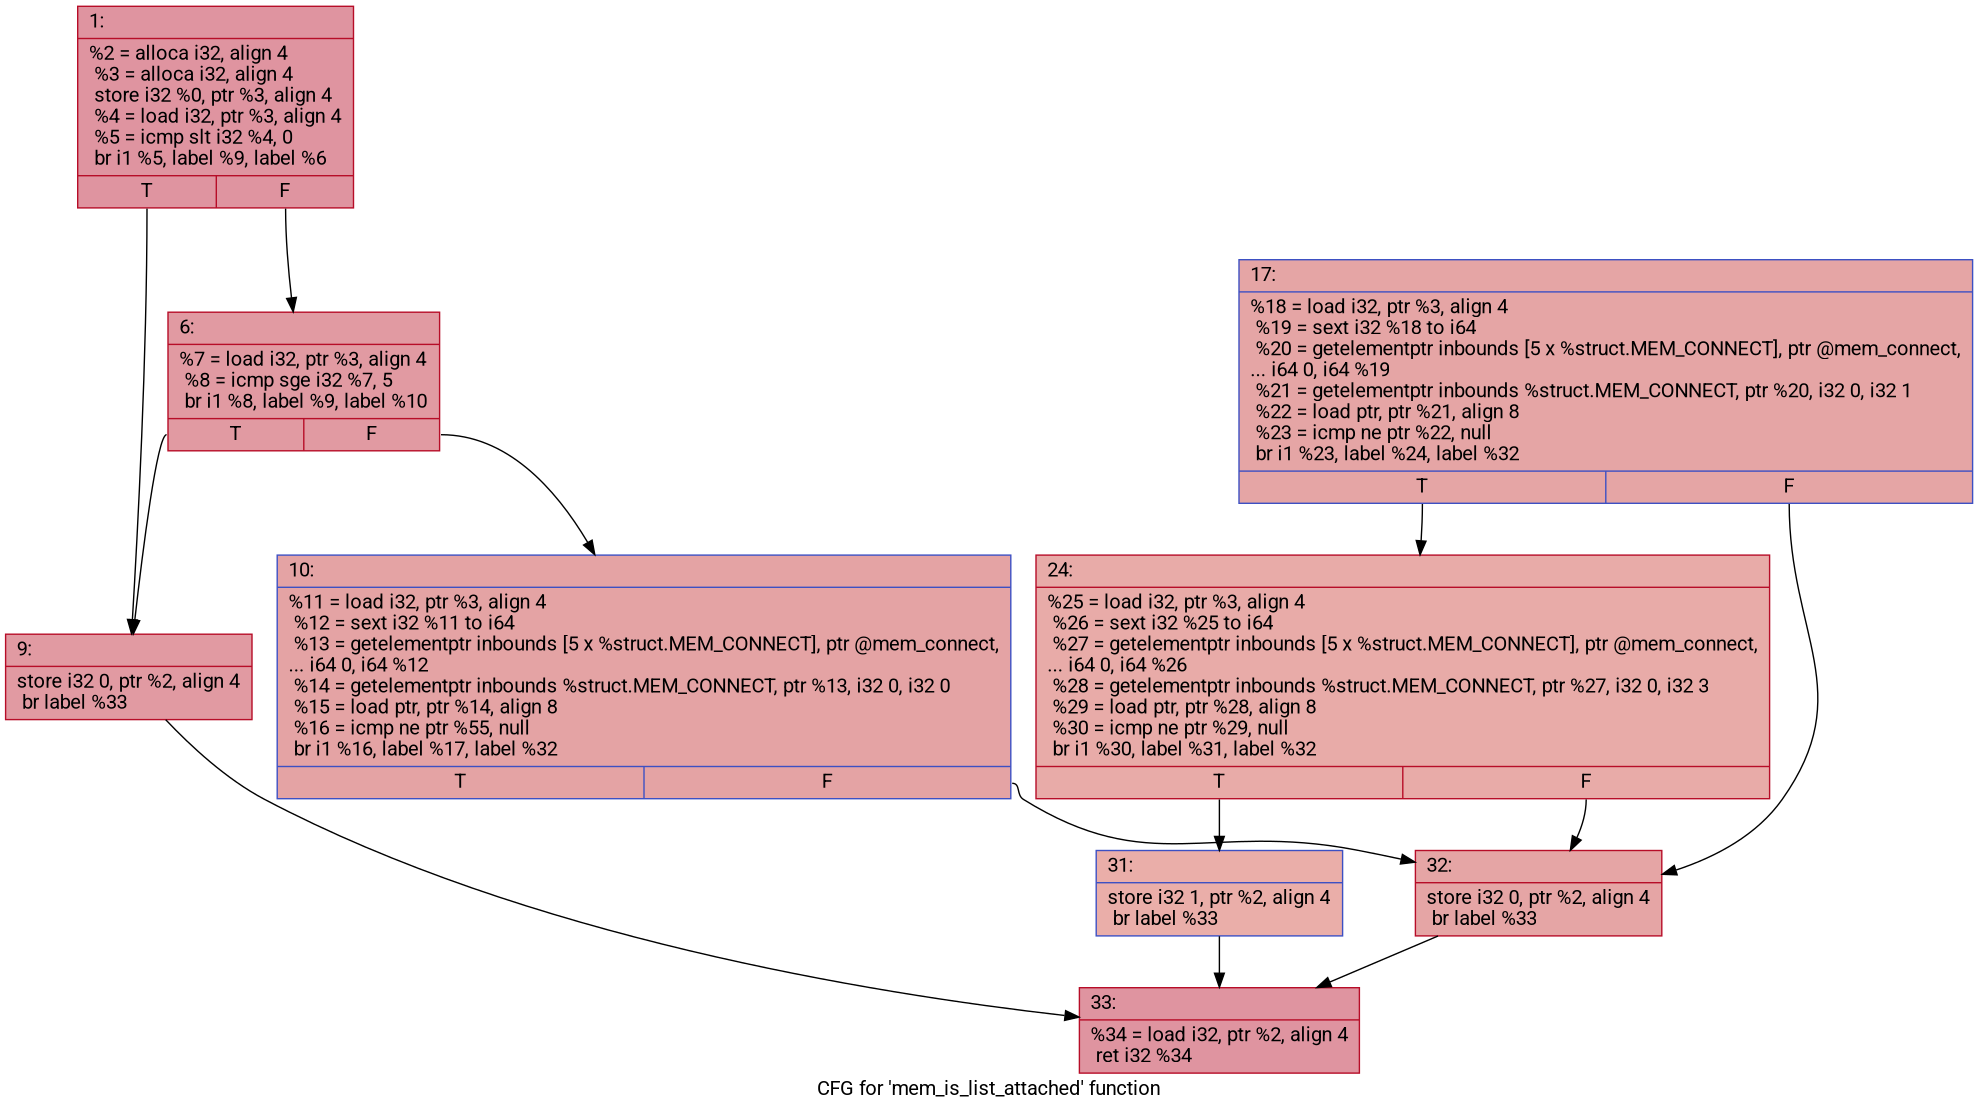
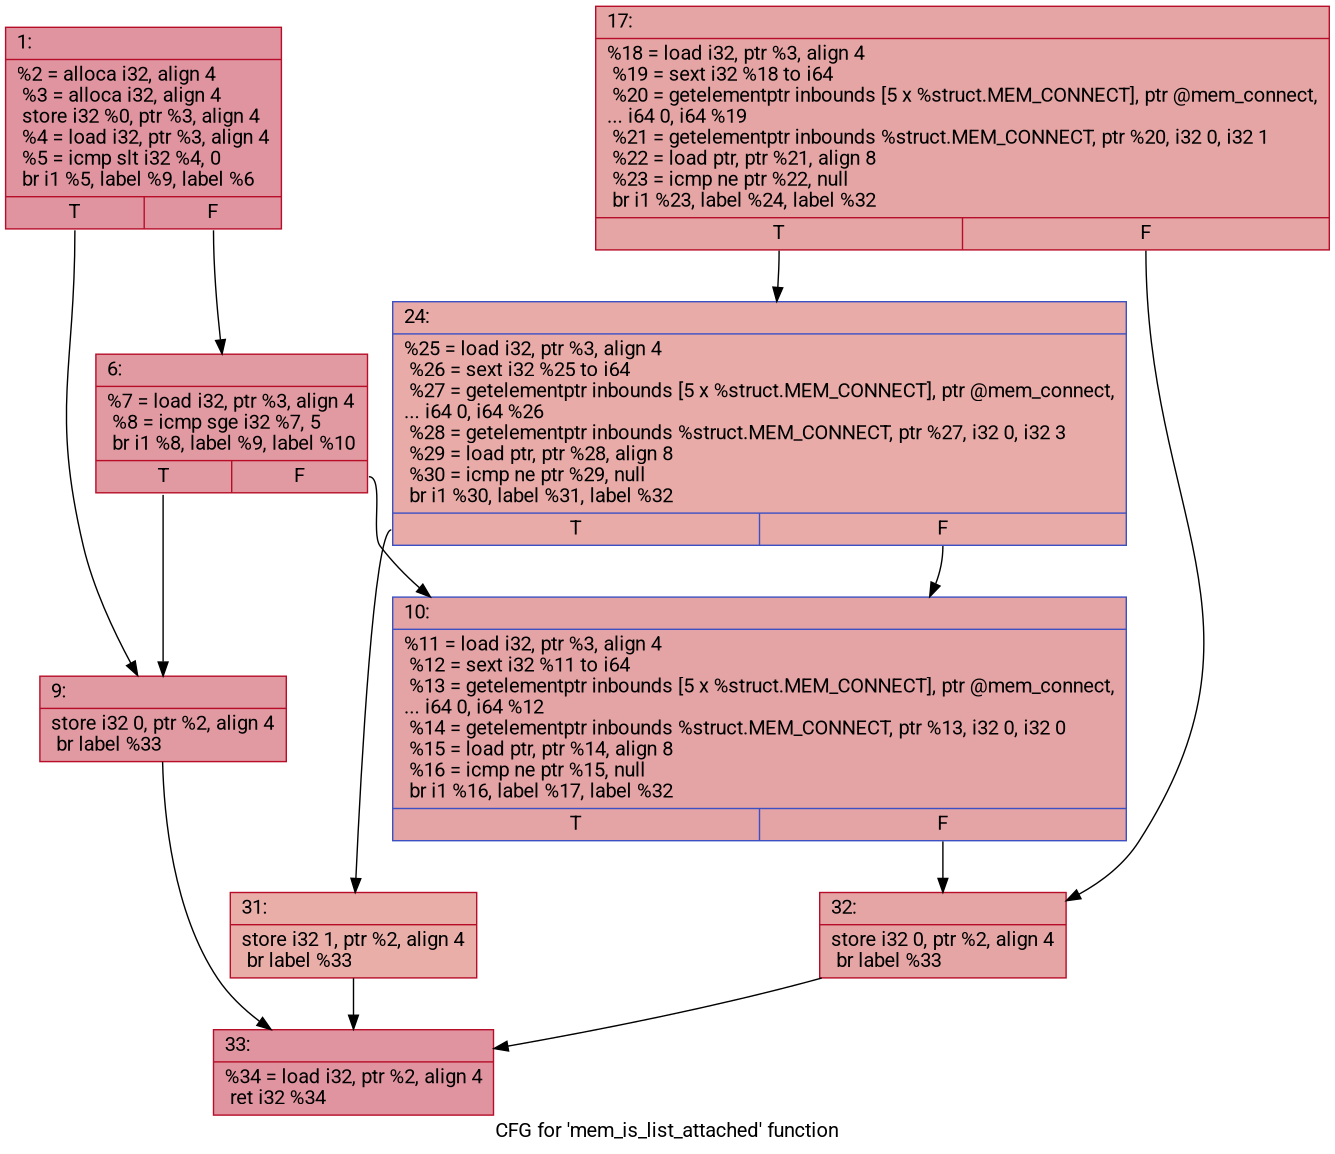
(1606, 382) -> (962, 128)
(1403, 677) -> (760, 424)
(410, 729) -> (525, 771)
(1584, 819) -> (941, 565)
(1219, 893) -> (354, 935)
